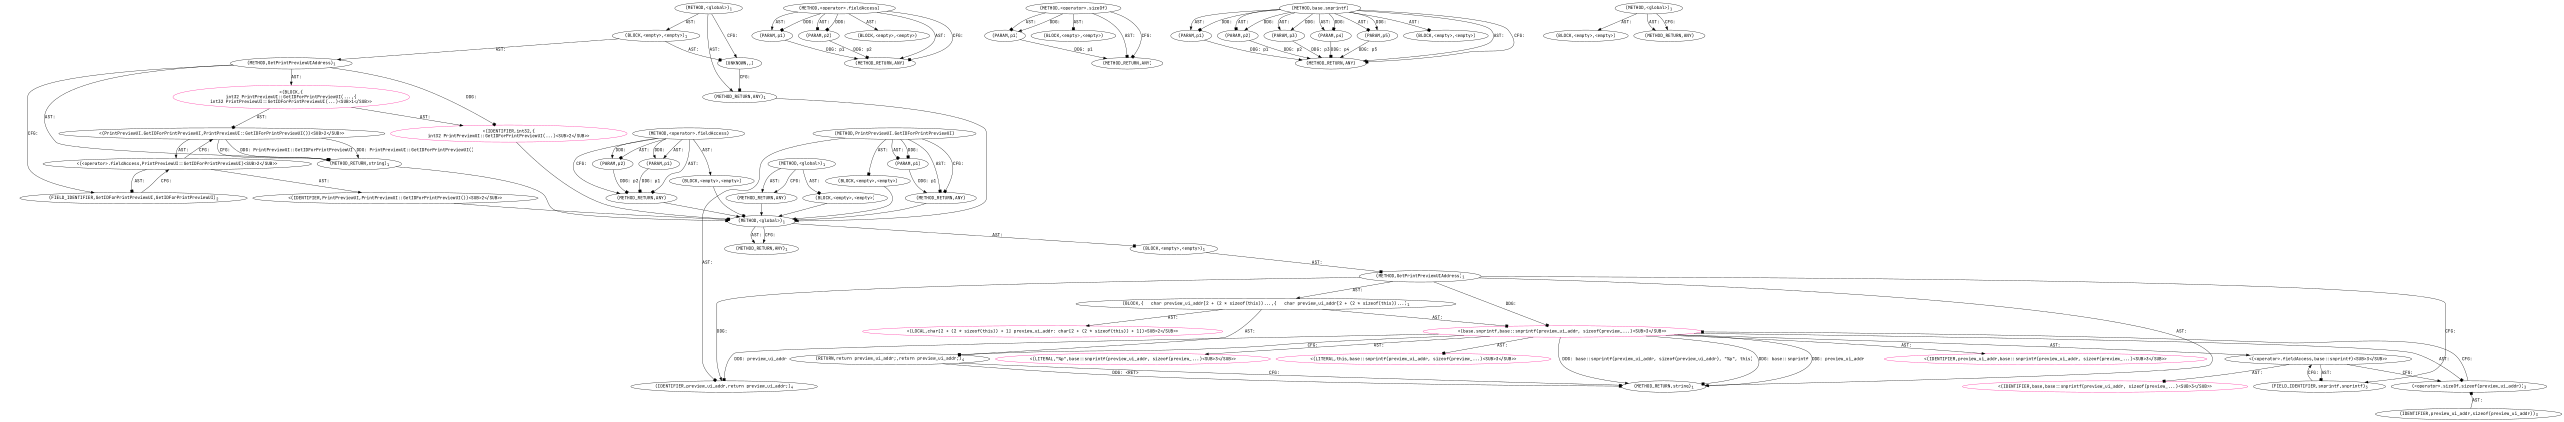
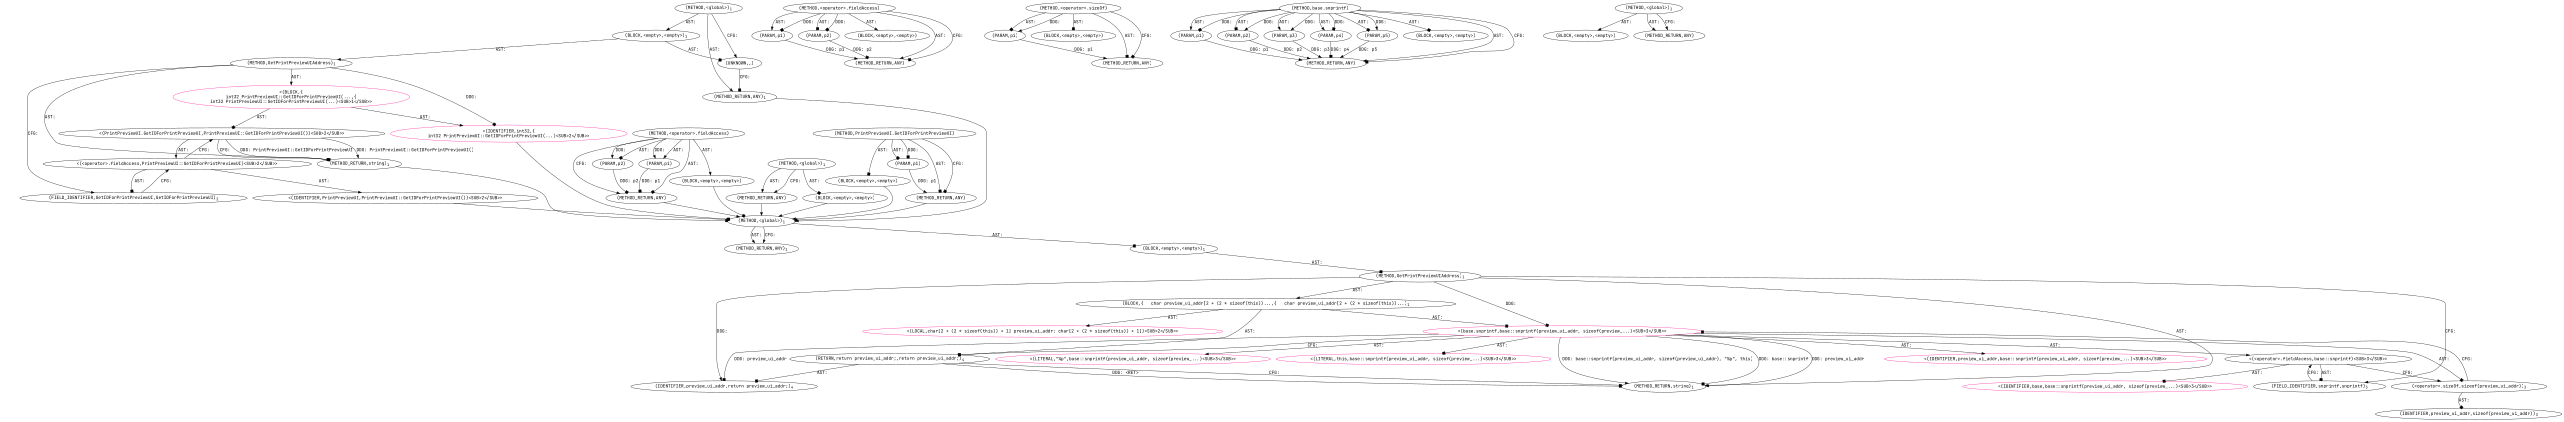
(709, 202) -> (808, 373)
(2472, 402) -> (2459, 399)
